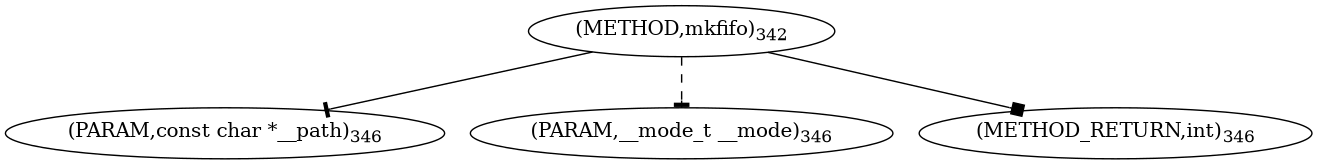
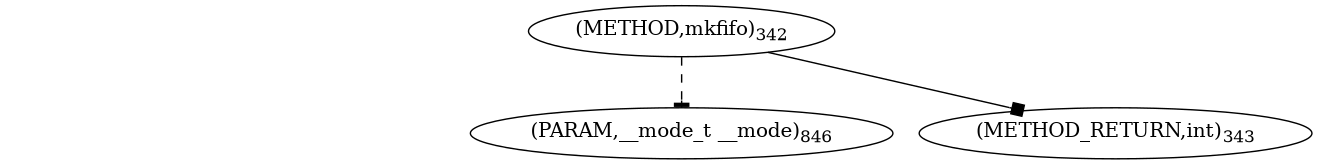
(816, 131) -> (816, 131)
(1239, 131) -> (1239, 131)
(225, 133) -> none
